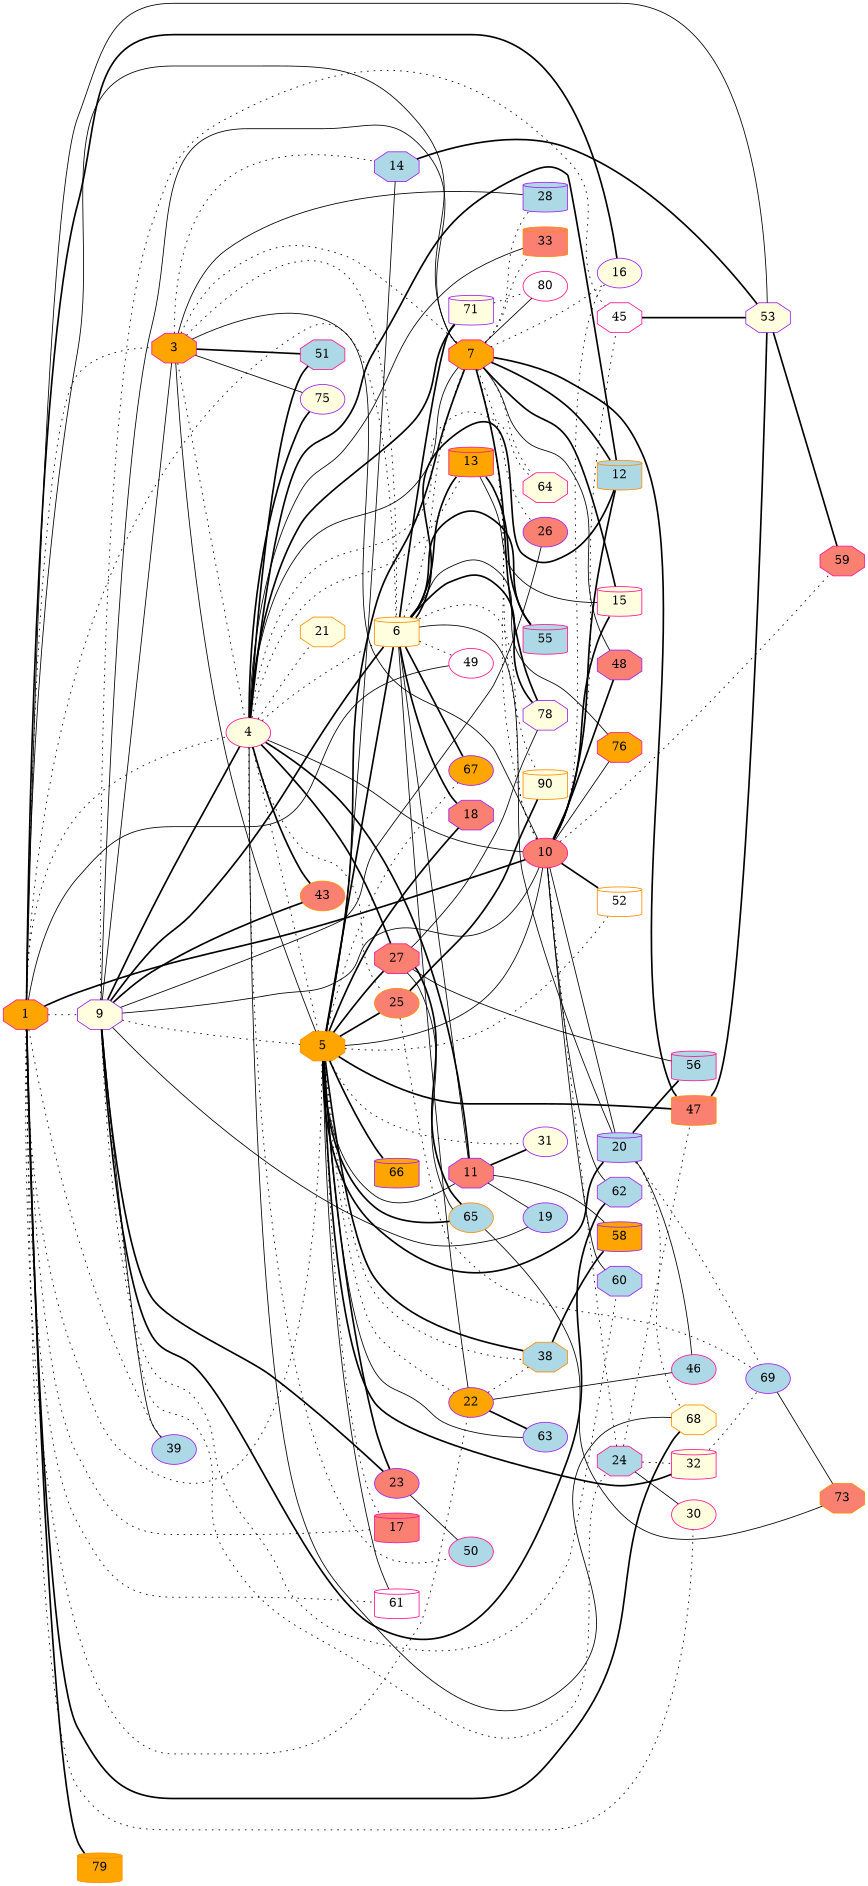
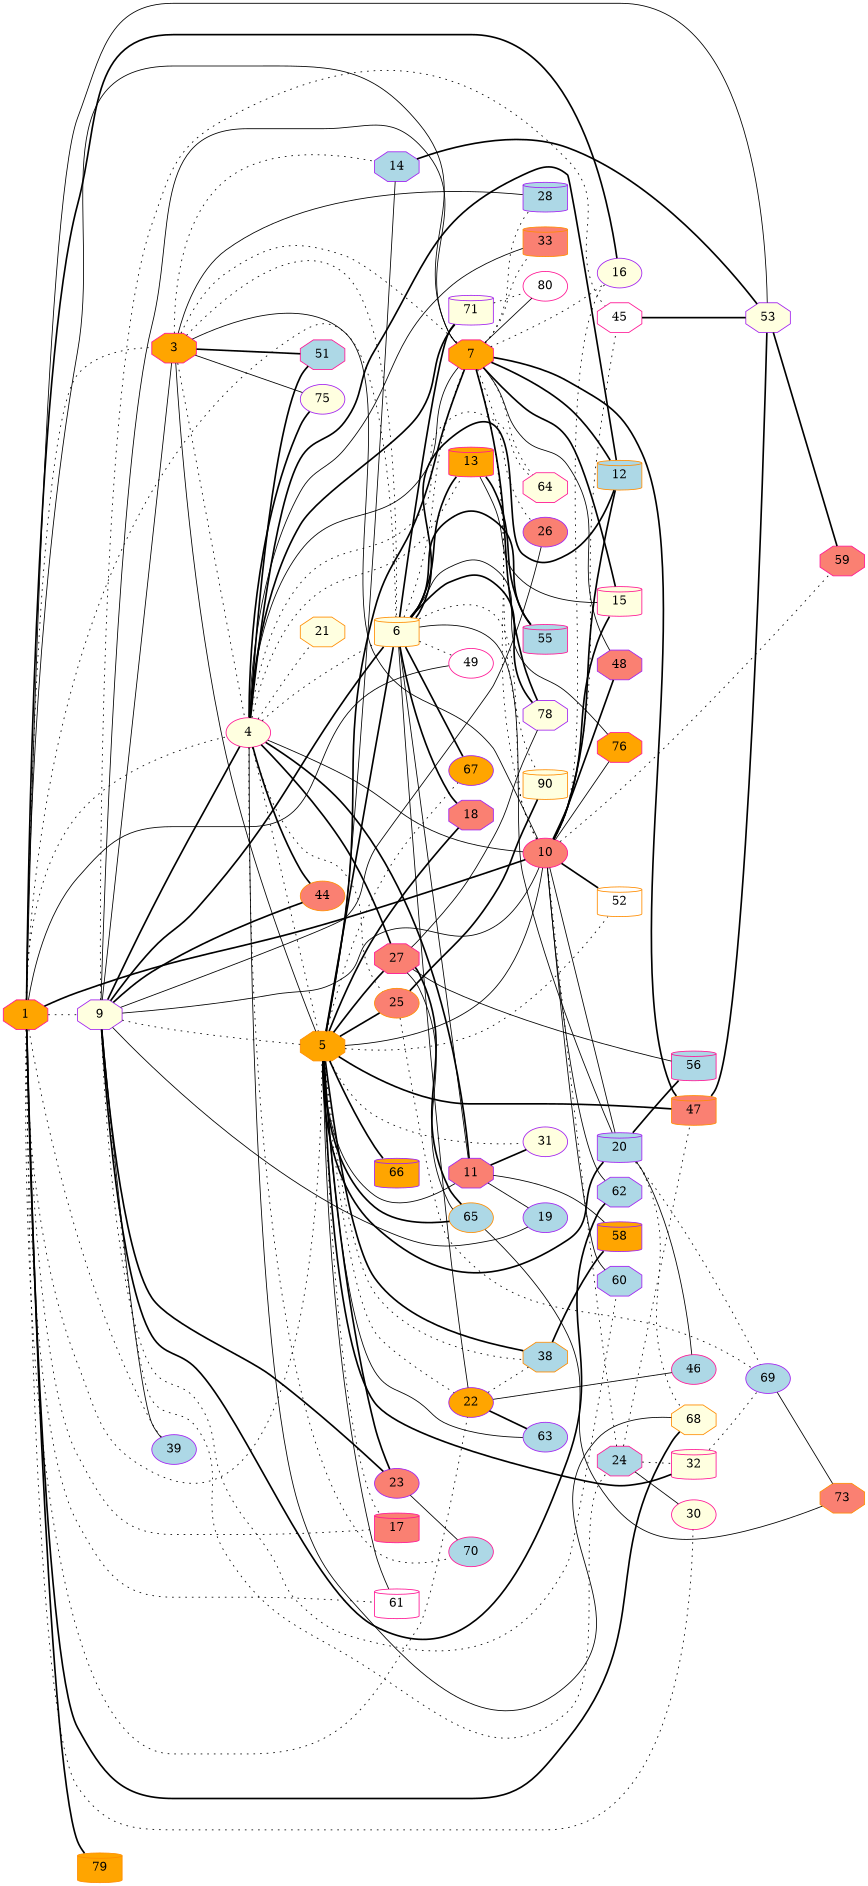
(323, 896) -> (323, 896)
(471, 1552) -> (471, 1552)
